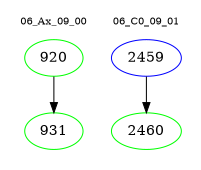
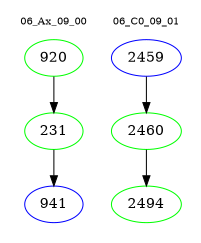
(54, 131) -> (54, 131)
none -> (54, 204)
none -> (146, 204)
